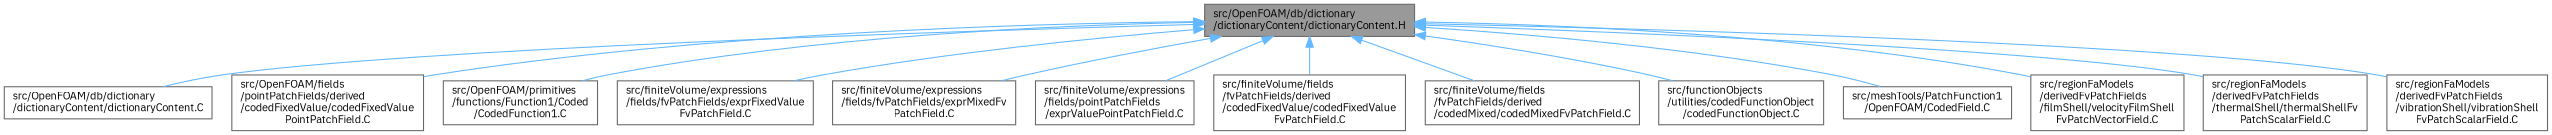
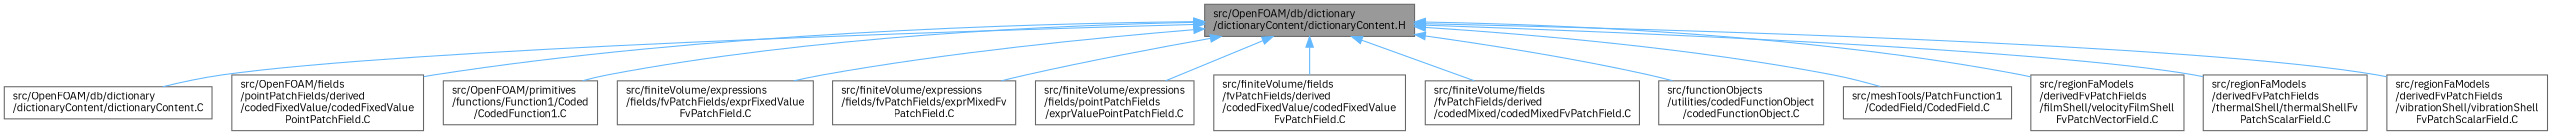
(1928, 103) -> (1928, 103)
